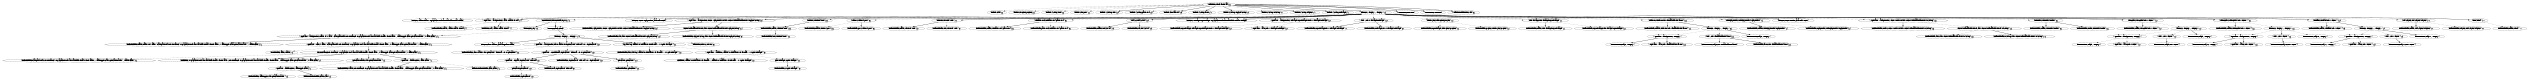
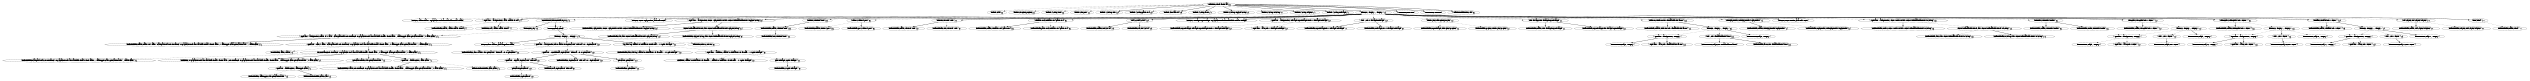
(1574, 24) -> (1574, 24)
